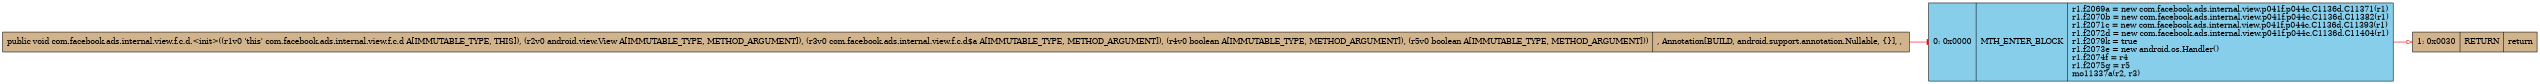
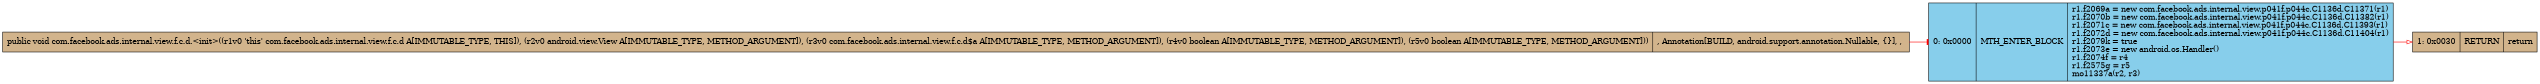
(2101, 66) -> (2101, 66)
